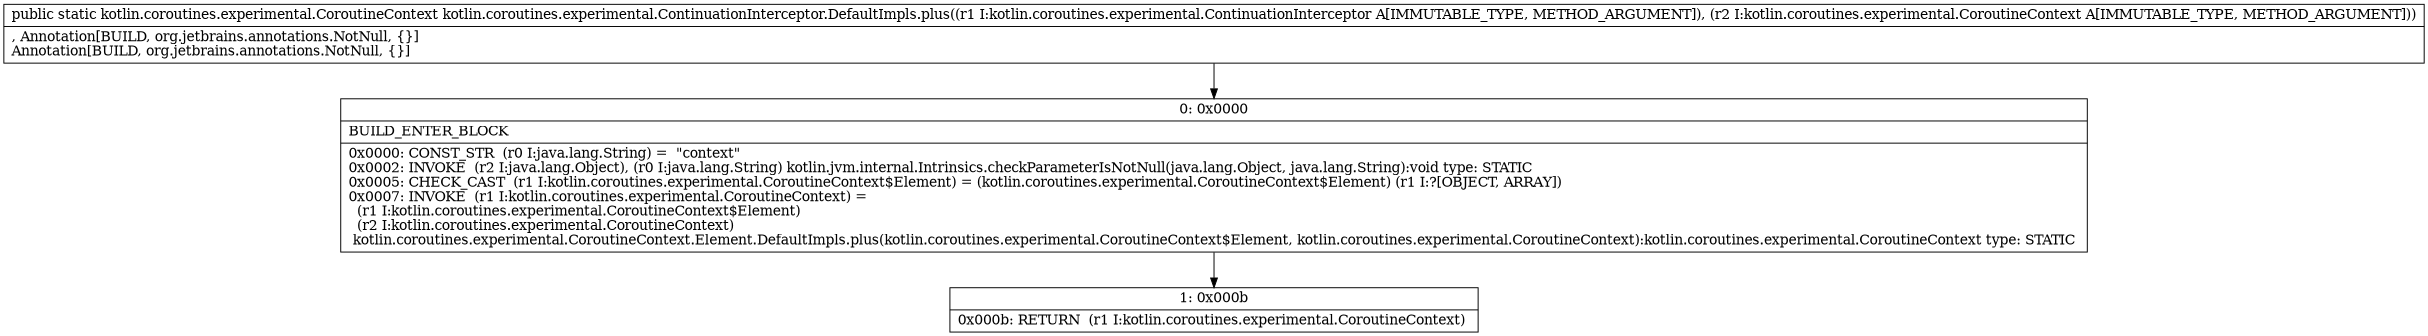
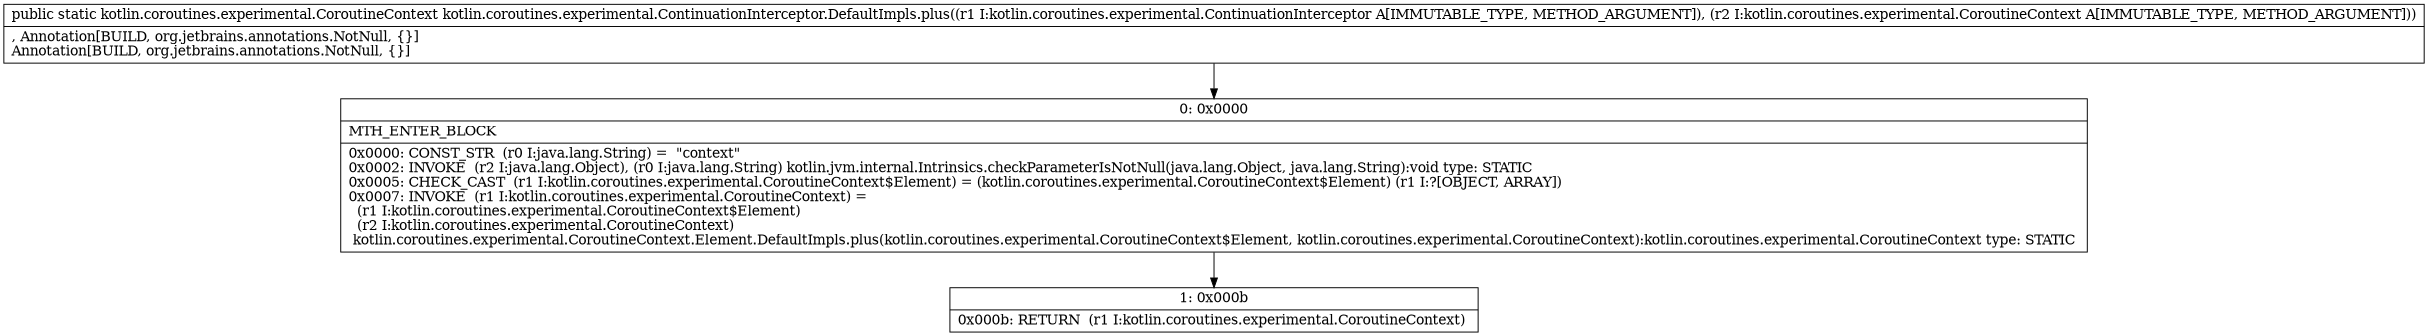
(428, 132) -> (423, 132)
